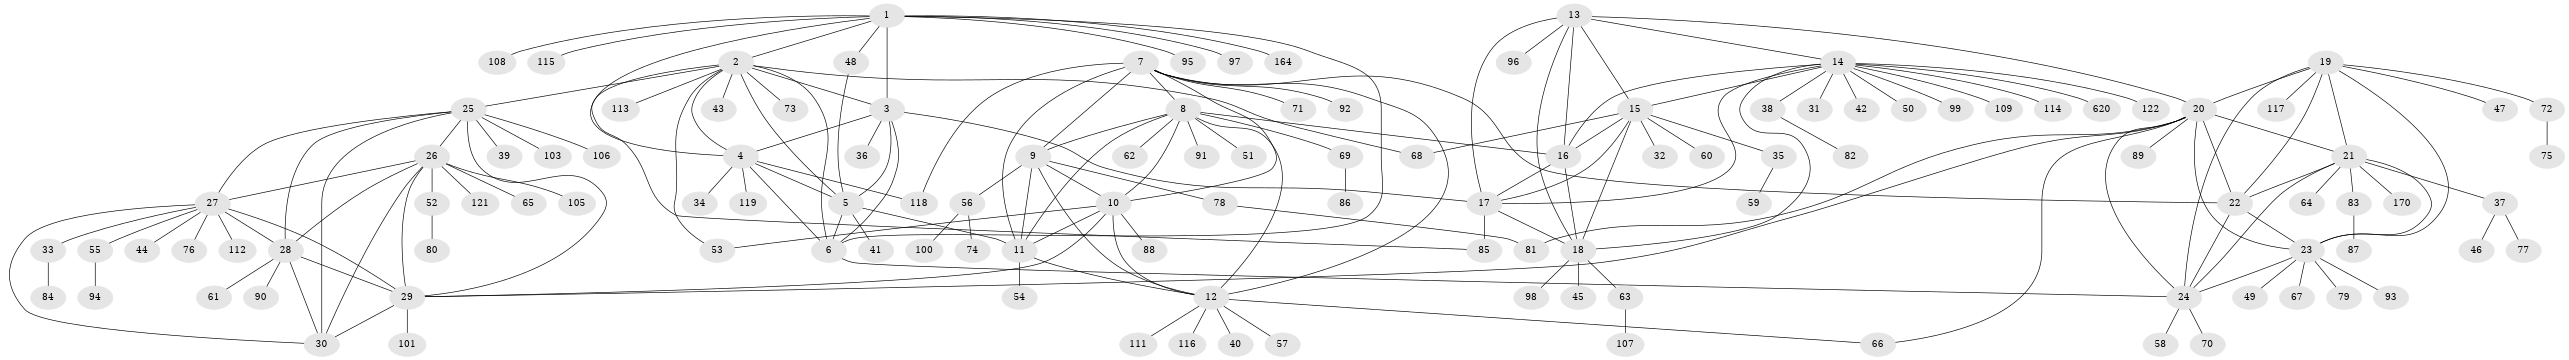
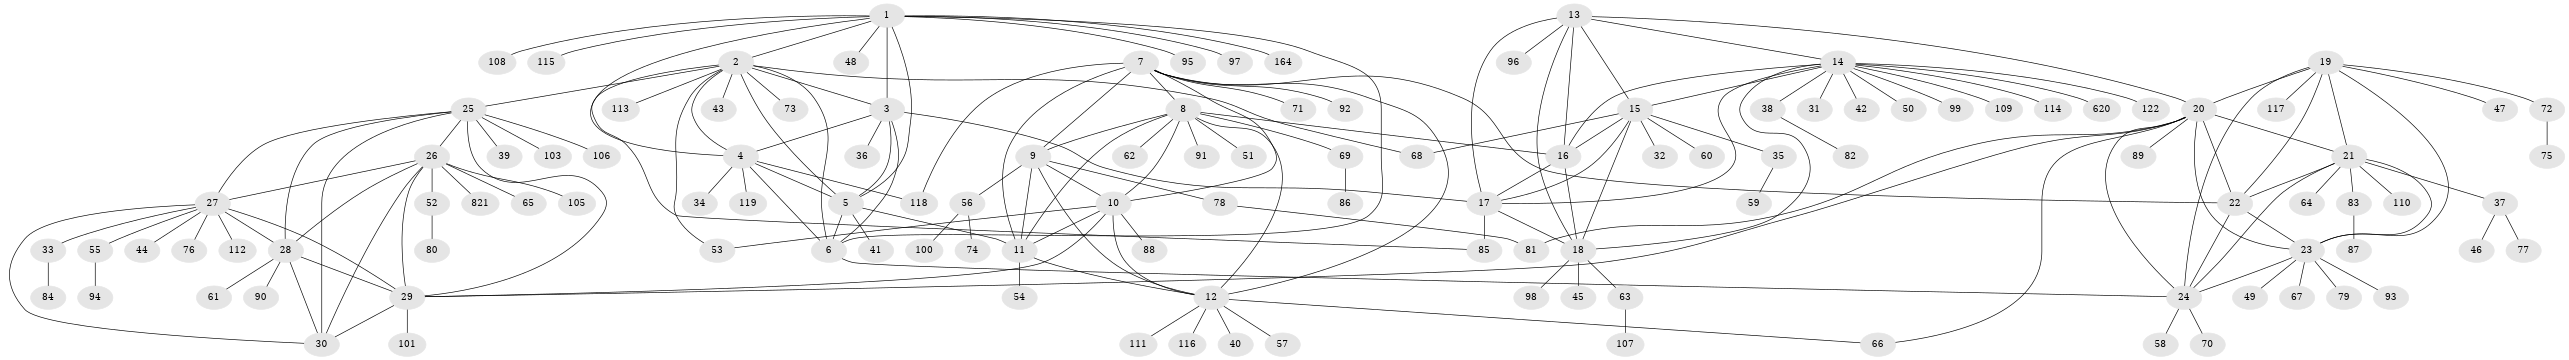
(839, 133) -> (911, 121)
(480, 204) -> (480, 204)
(2402, 204) -> (2402, 204)
